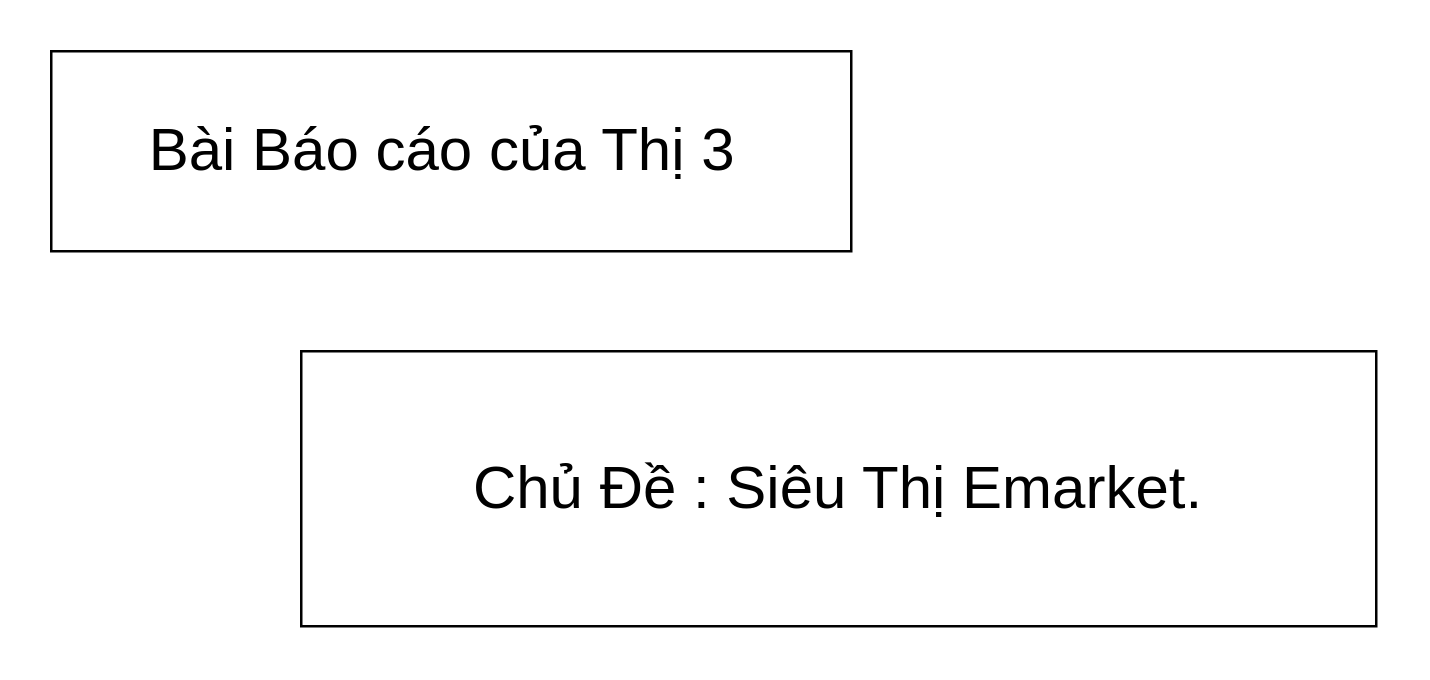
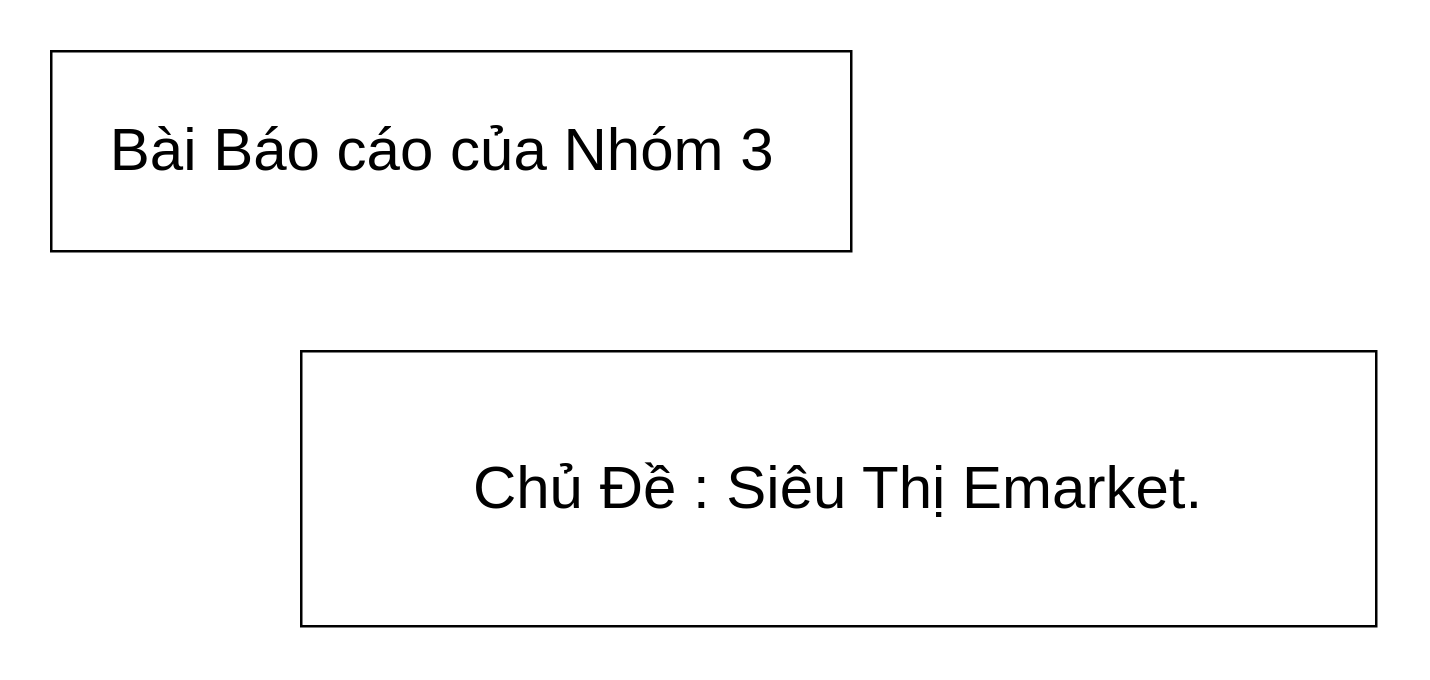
(451, 151) -> (451, 151)
